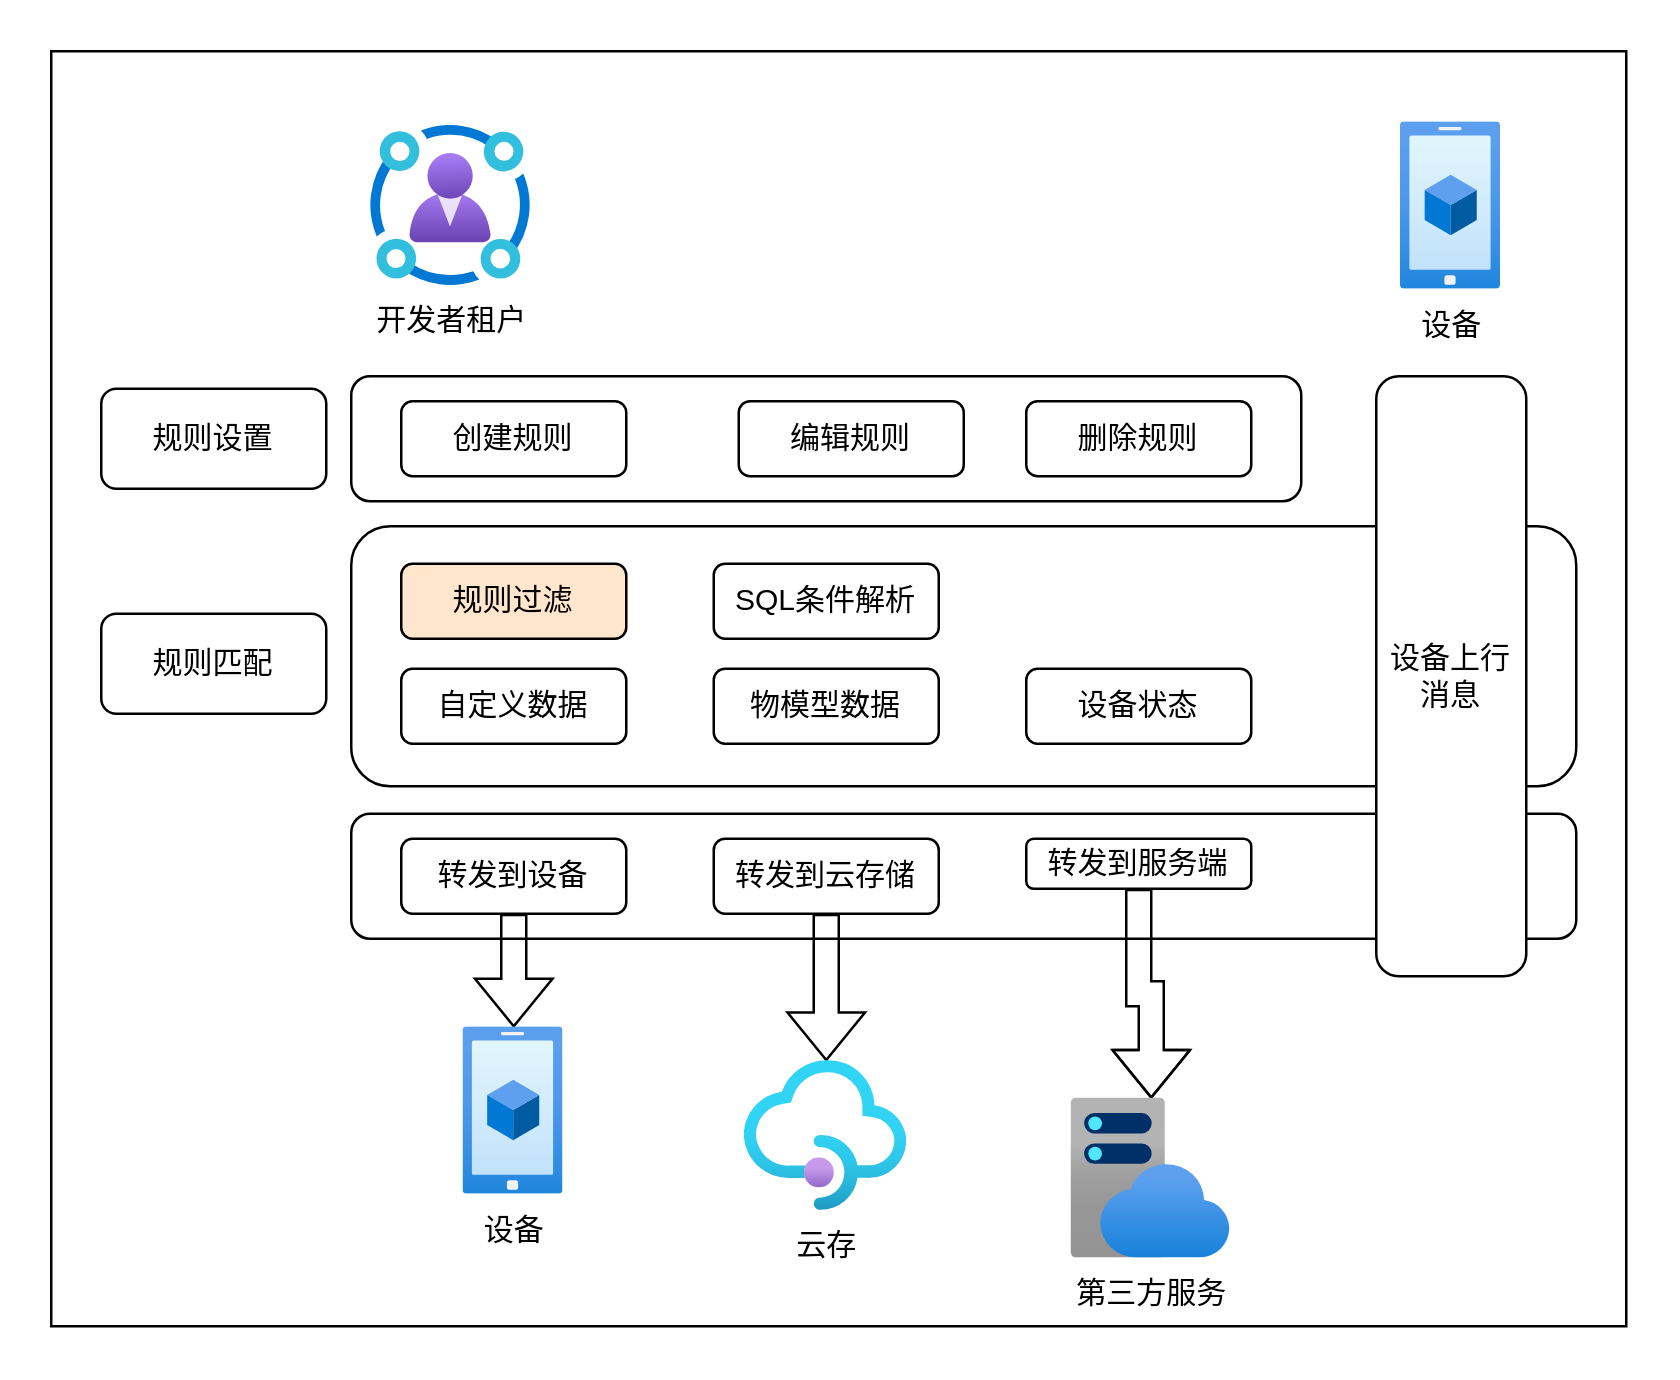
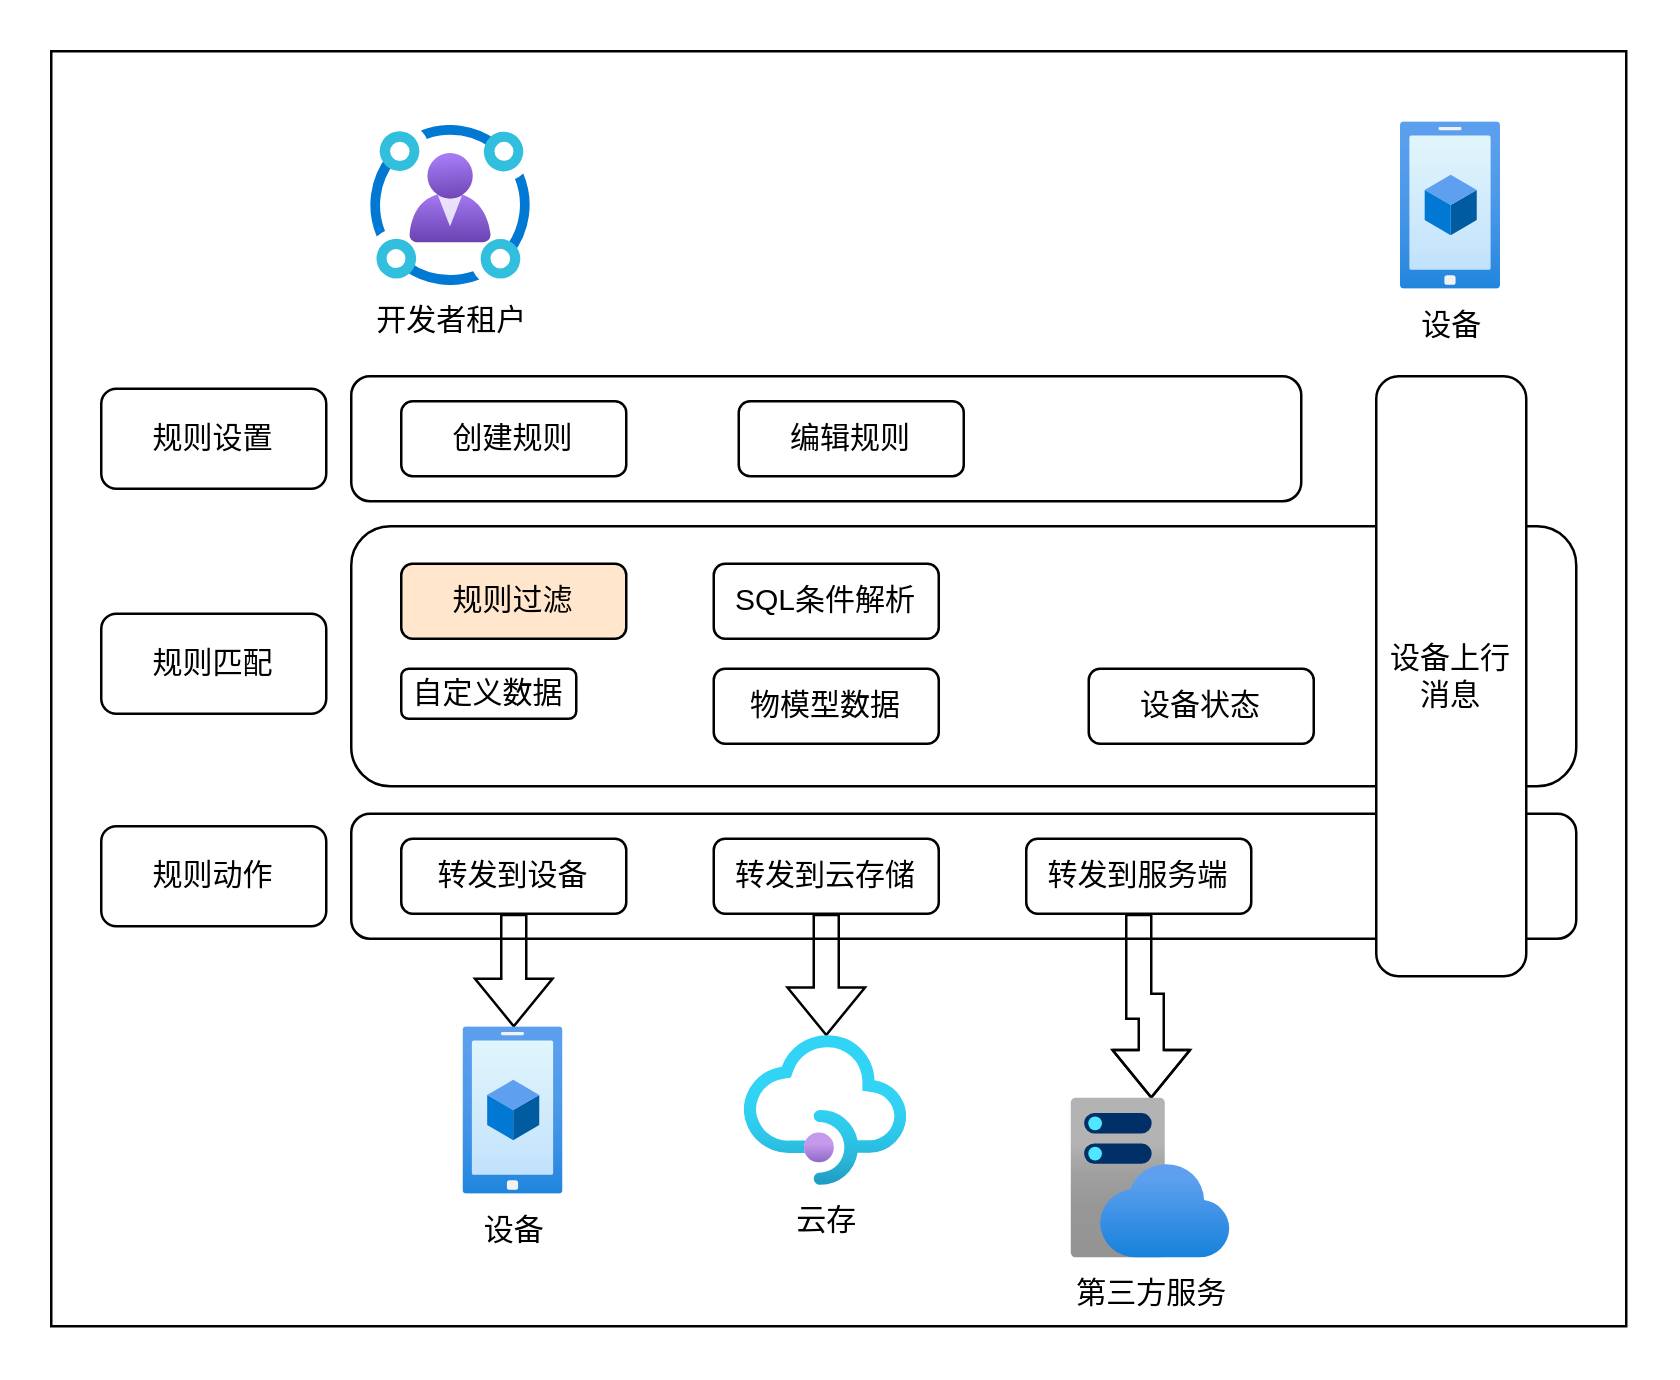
(1139, 439) -> none
(514, 706) -> (489, 694)
(1139, 706) -> (1201, 706)
(1139, 864) -> (1139, 876)
none -> (214, 876)
(826, 1136) -> (826, 1111)
